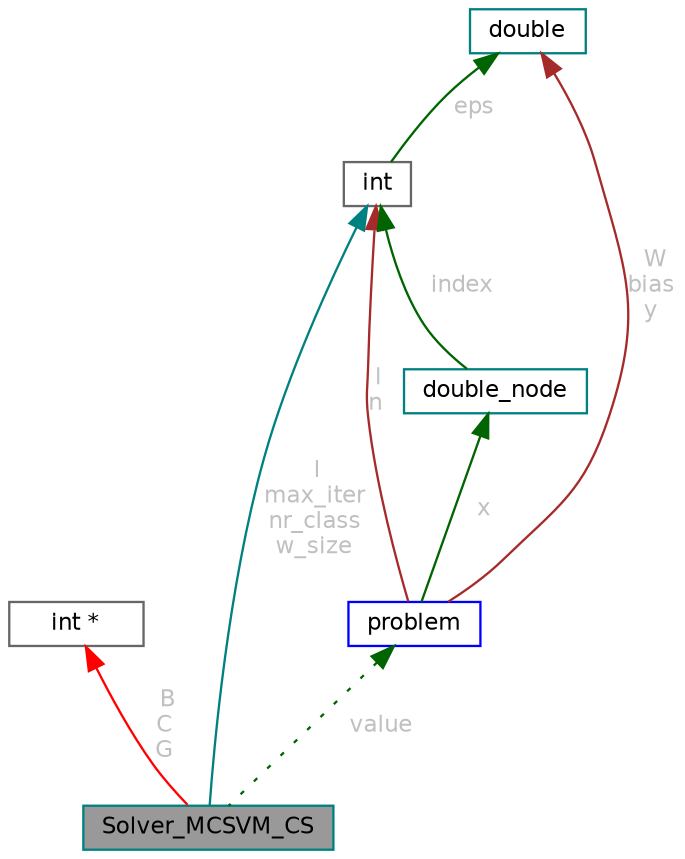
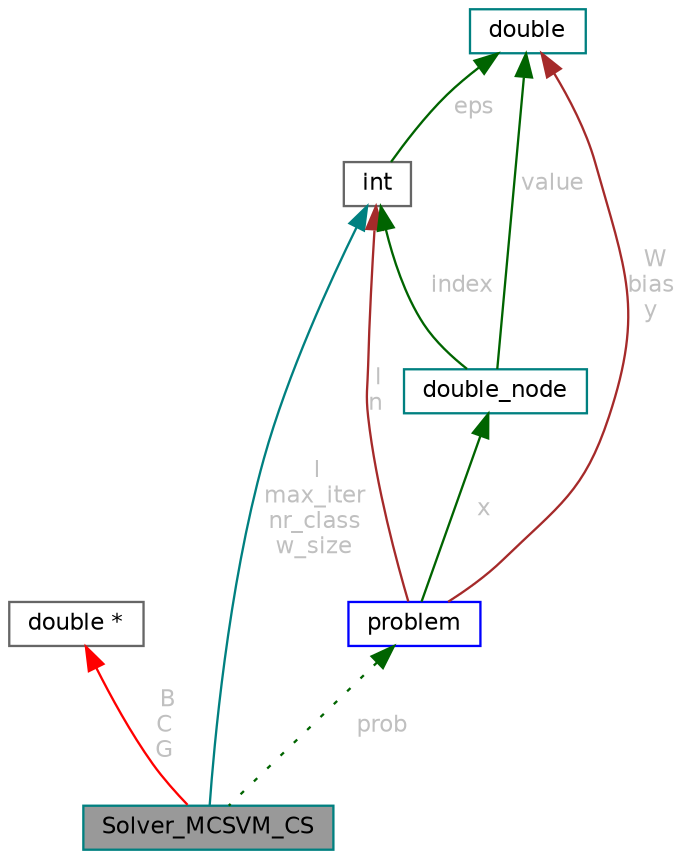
none -> (511, 223)
(76, 624) -> (76, 624)
(379, 726) -> (379, 726)
